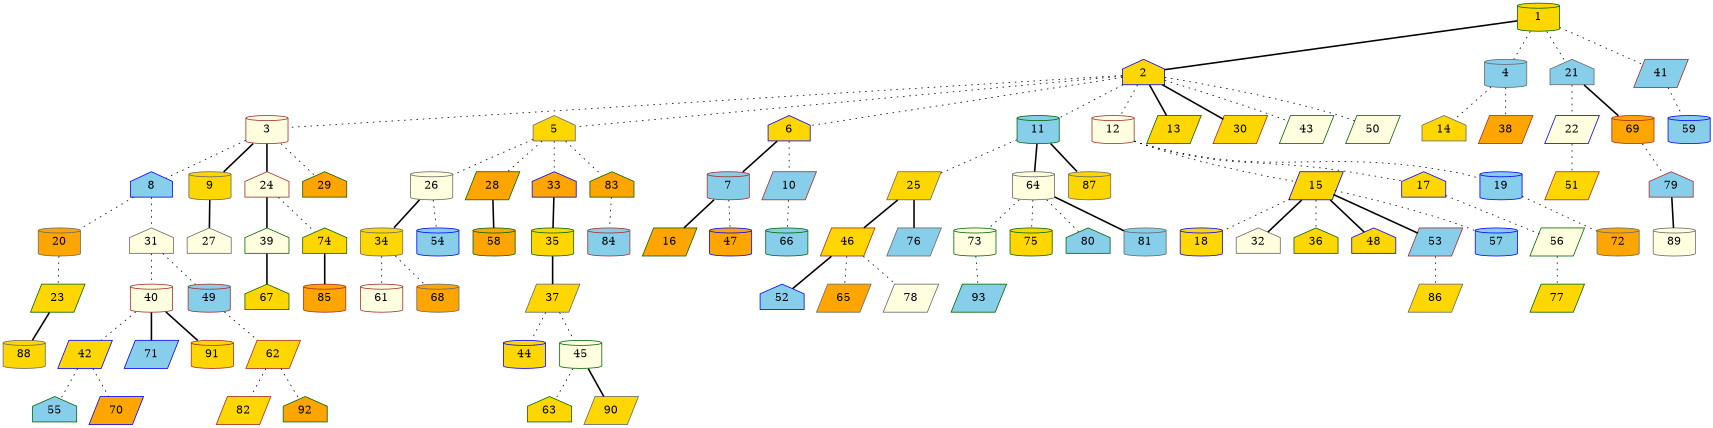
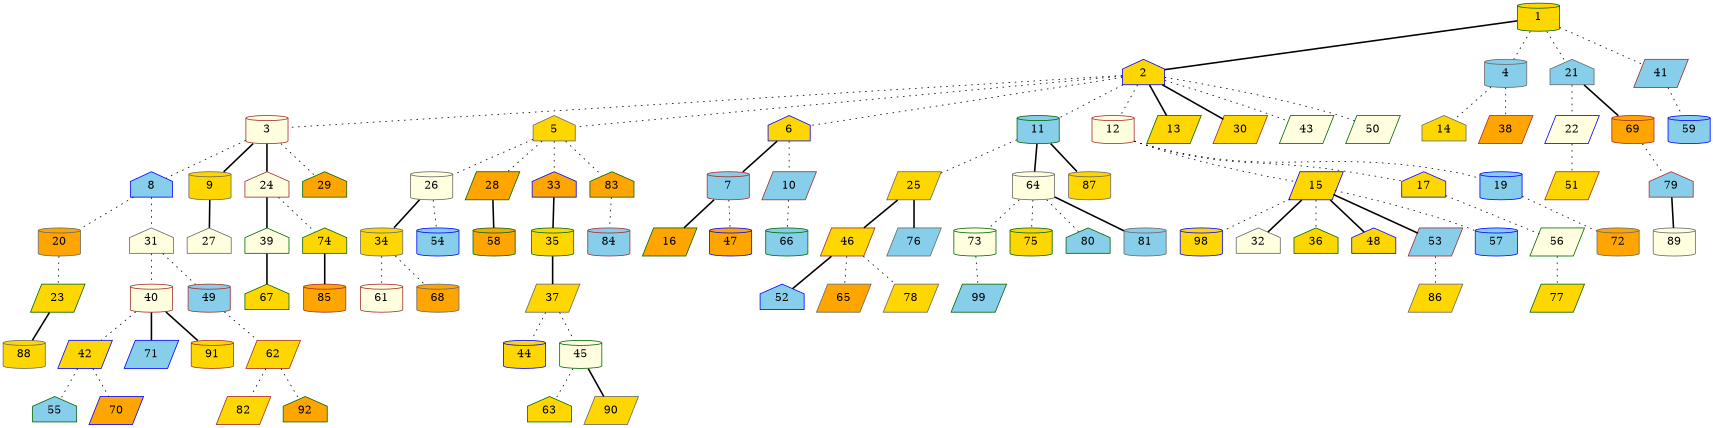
(1201, 242) -> (1201, 242)
(911, 298) -> (911, 298)
(979, 298) -> (979, 298)
